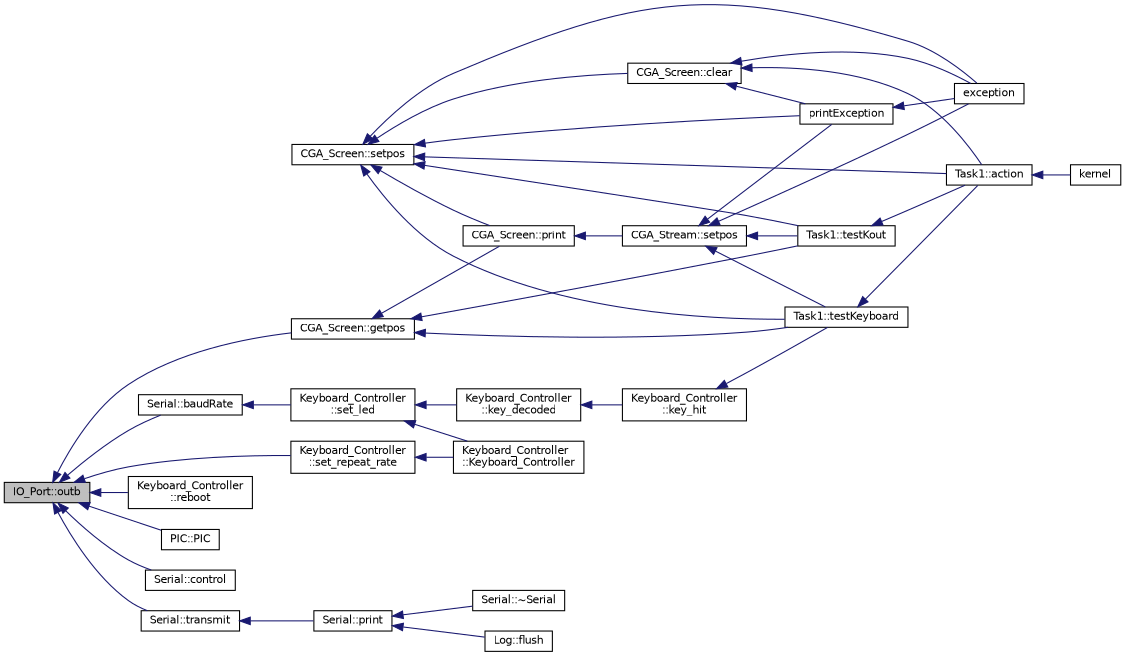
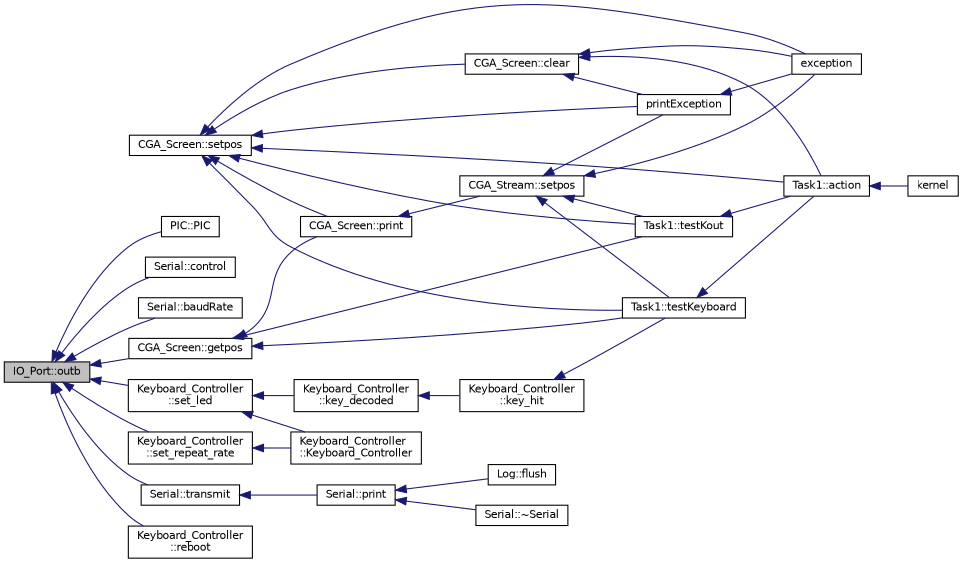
(272, 405) -> (114, 383)
